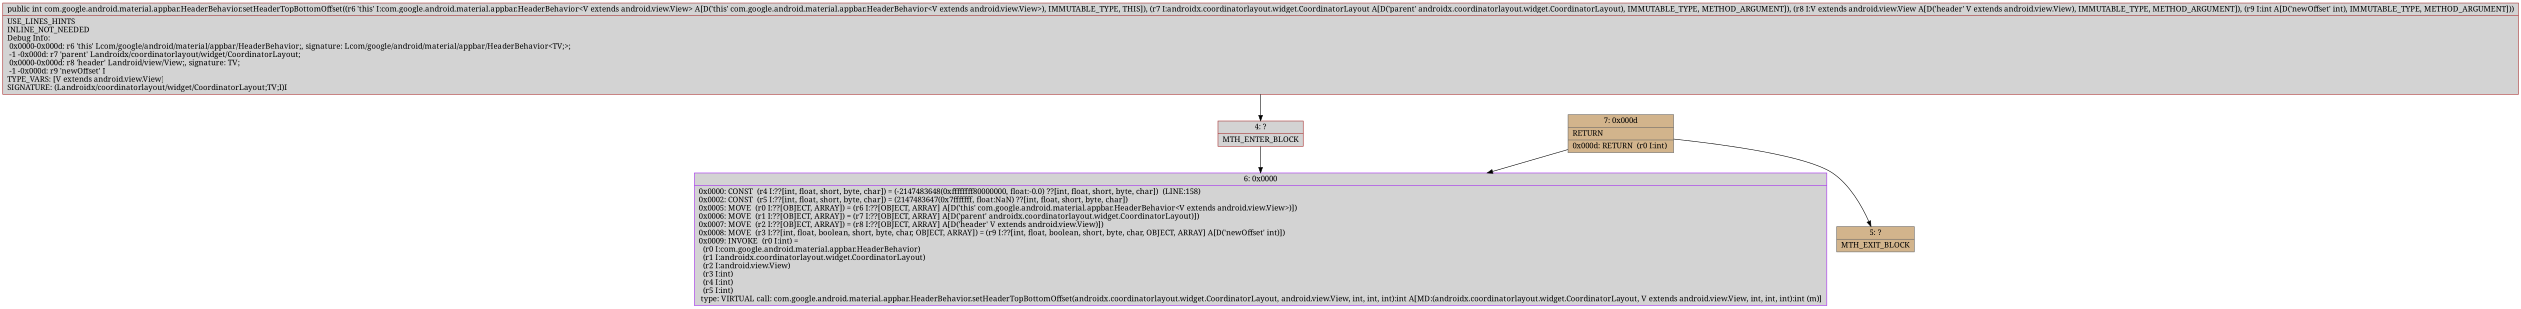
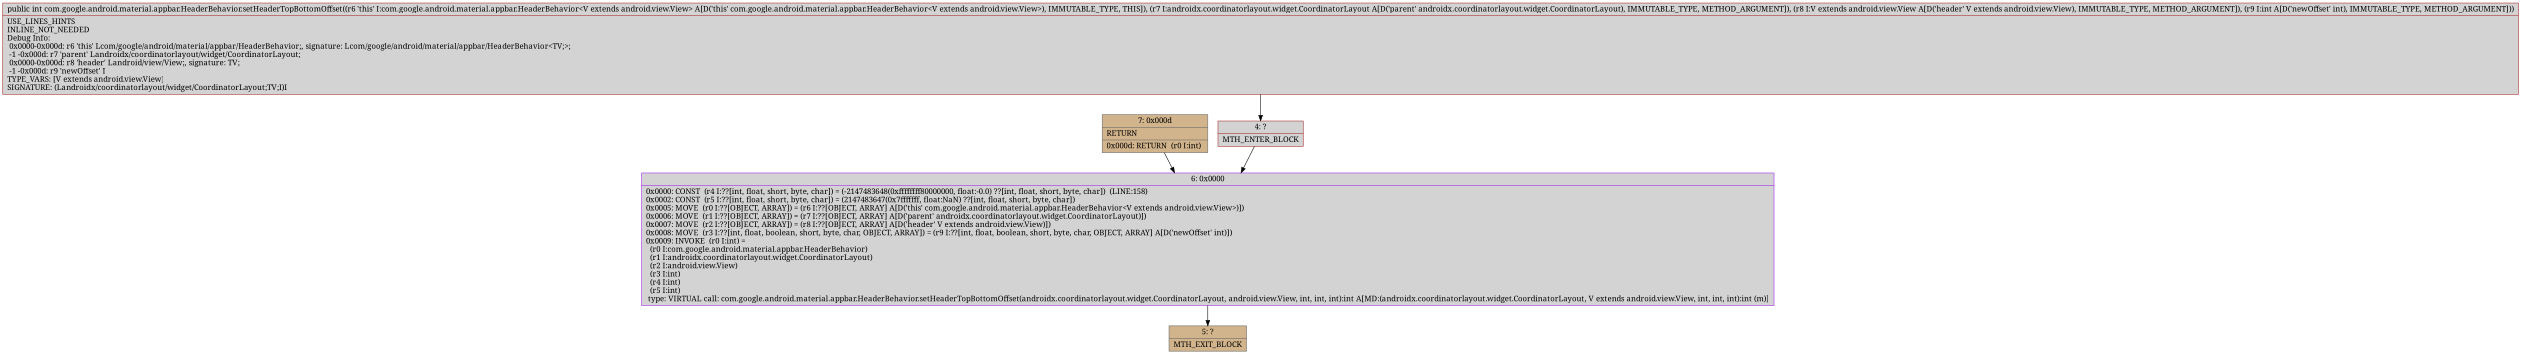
(1785, 156) -> (1208, 313)
